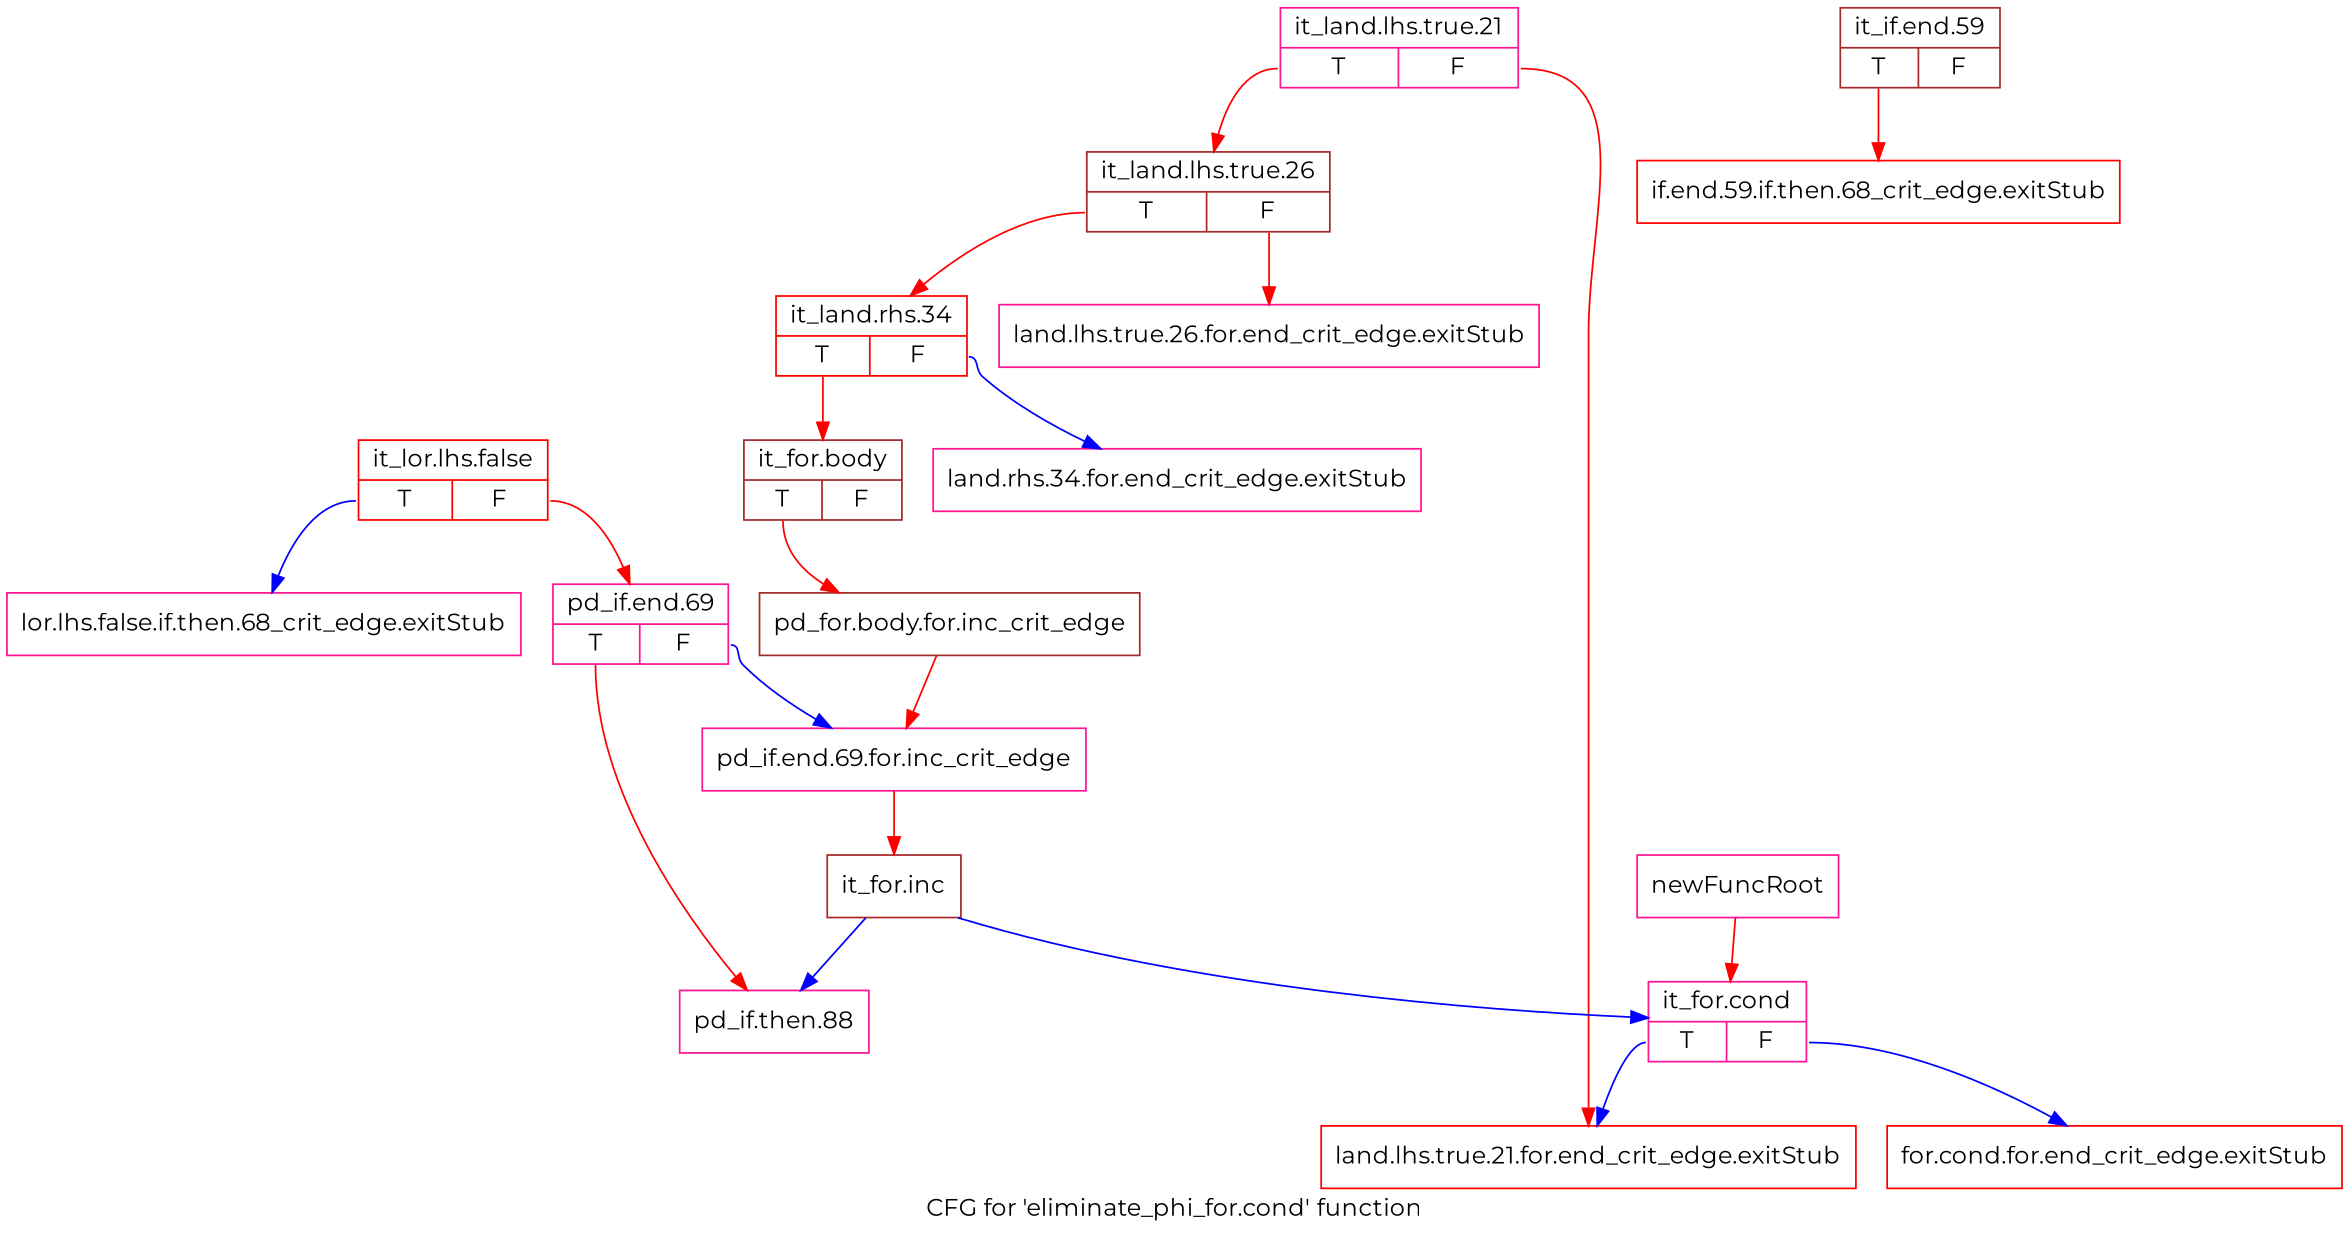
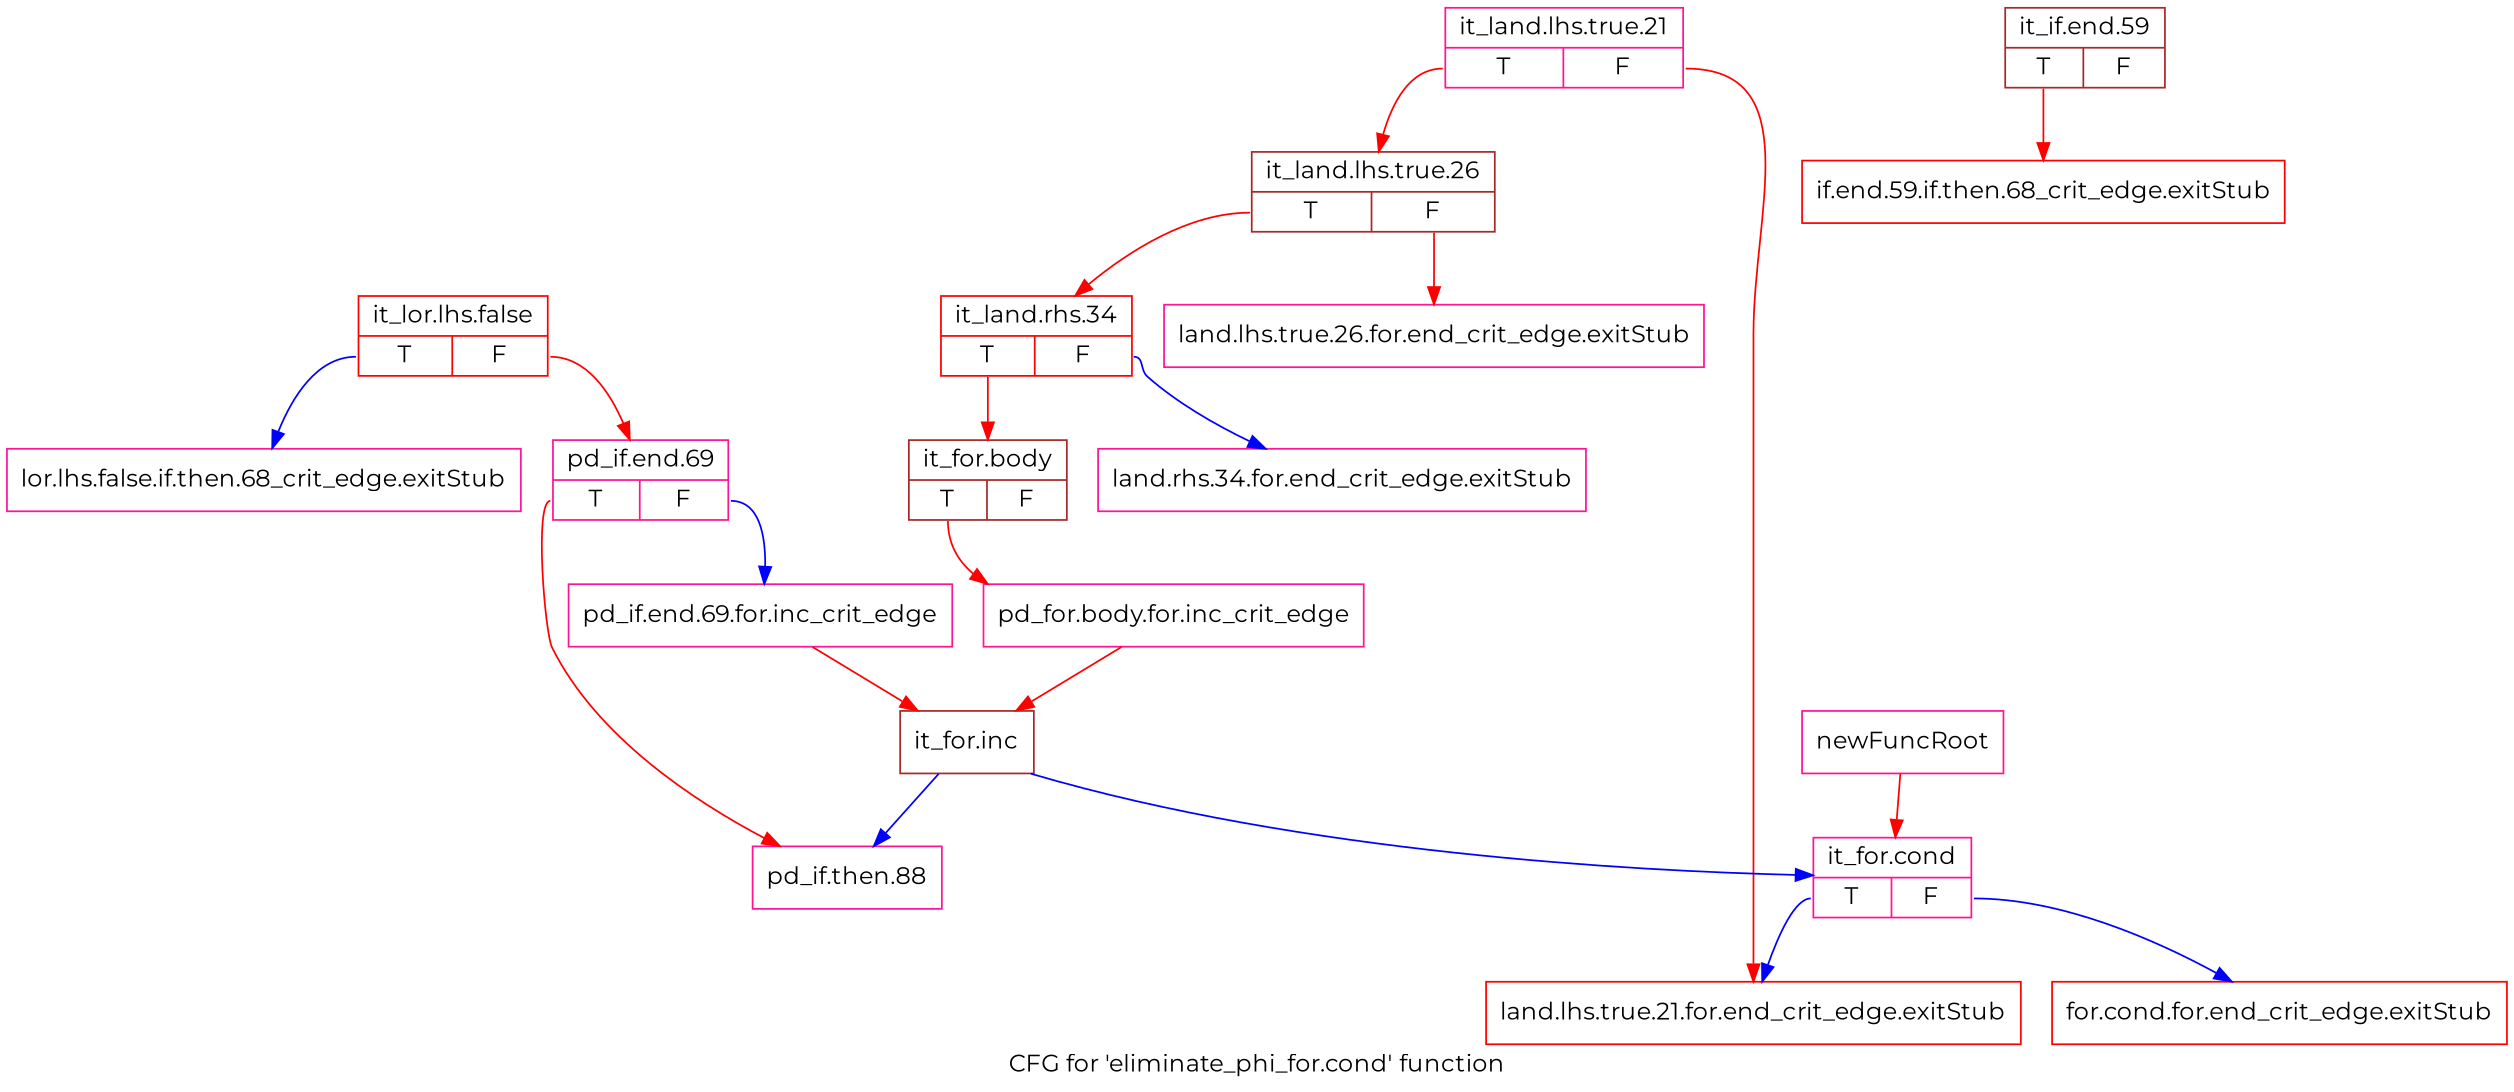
(950, 624) -> (1174, 615)
(925, 684) -> (1077, 674)
